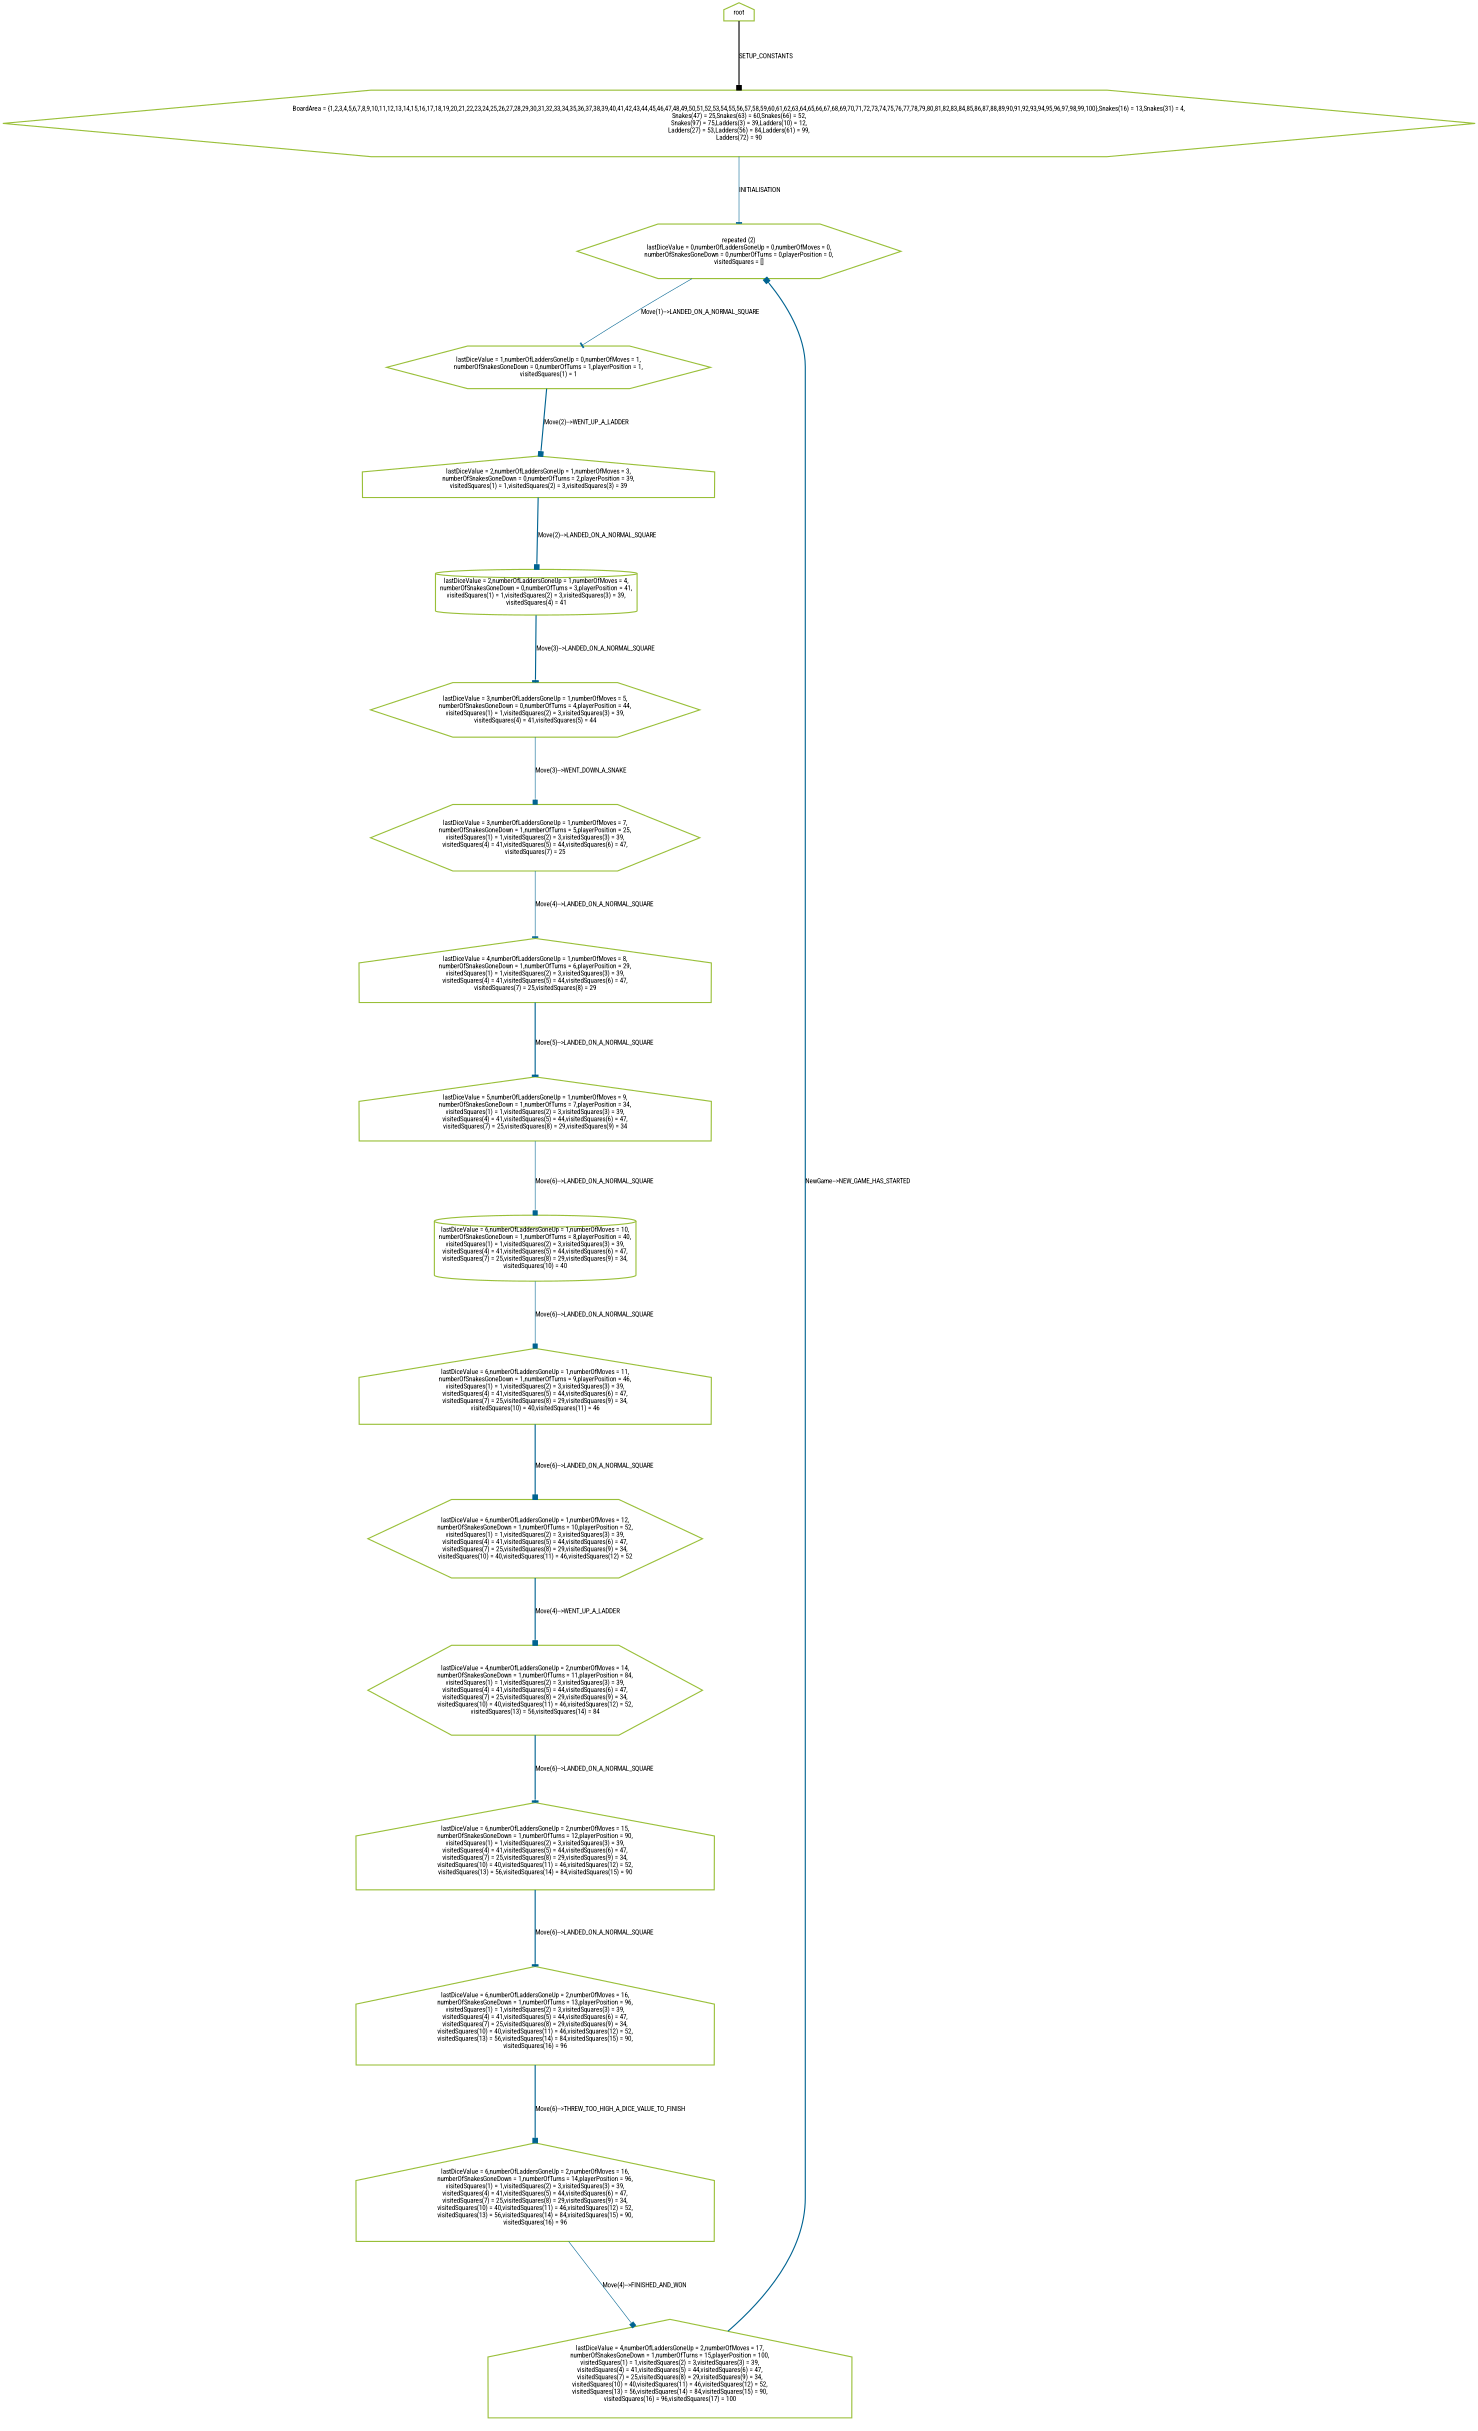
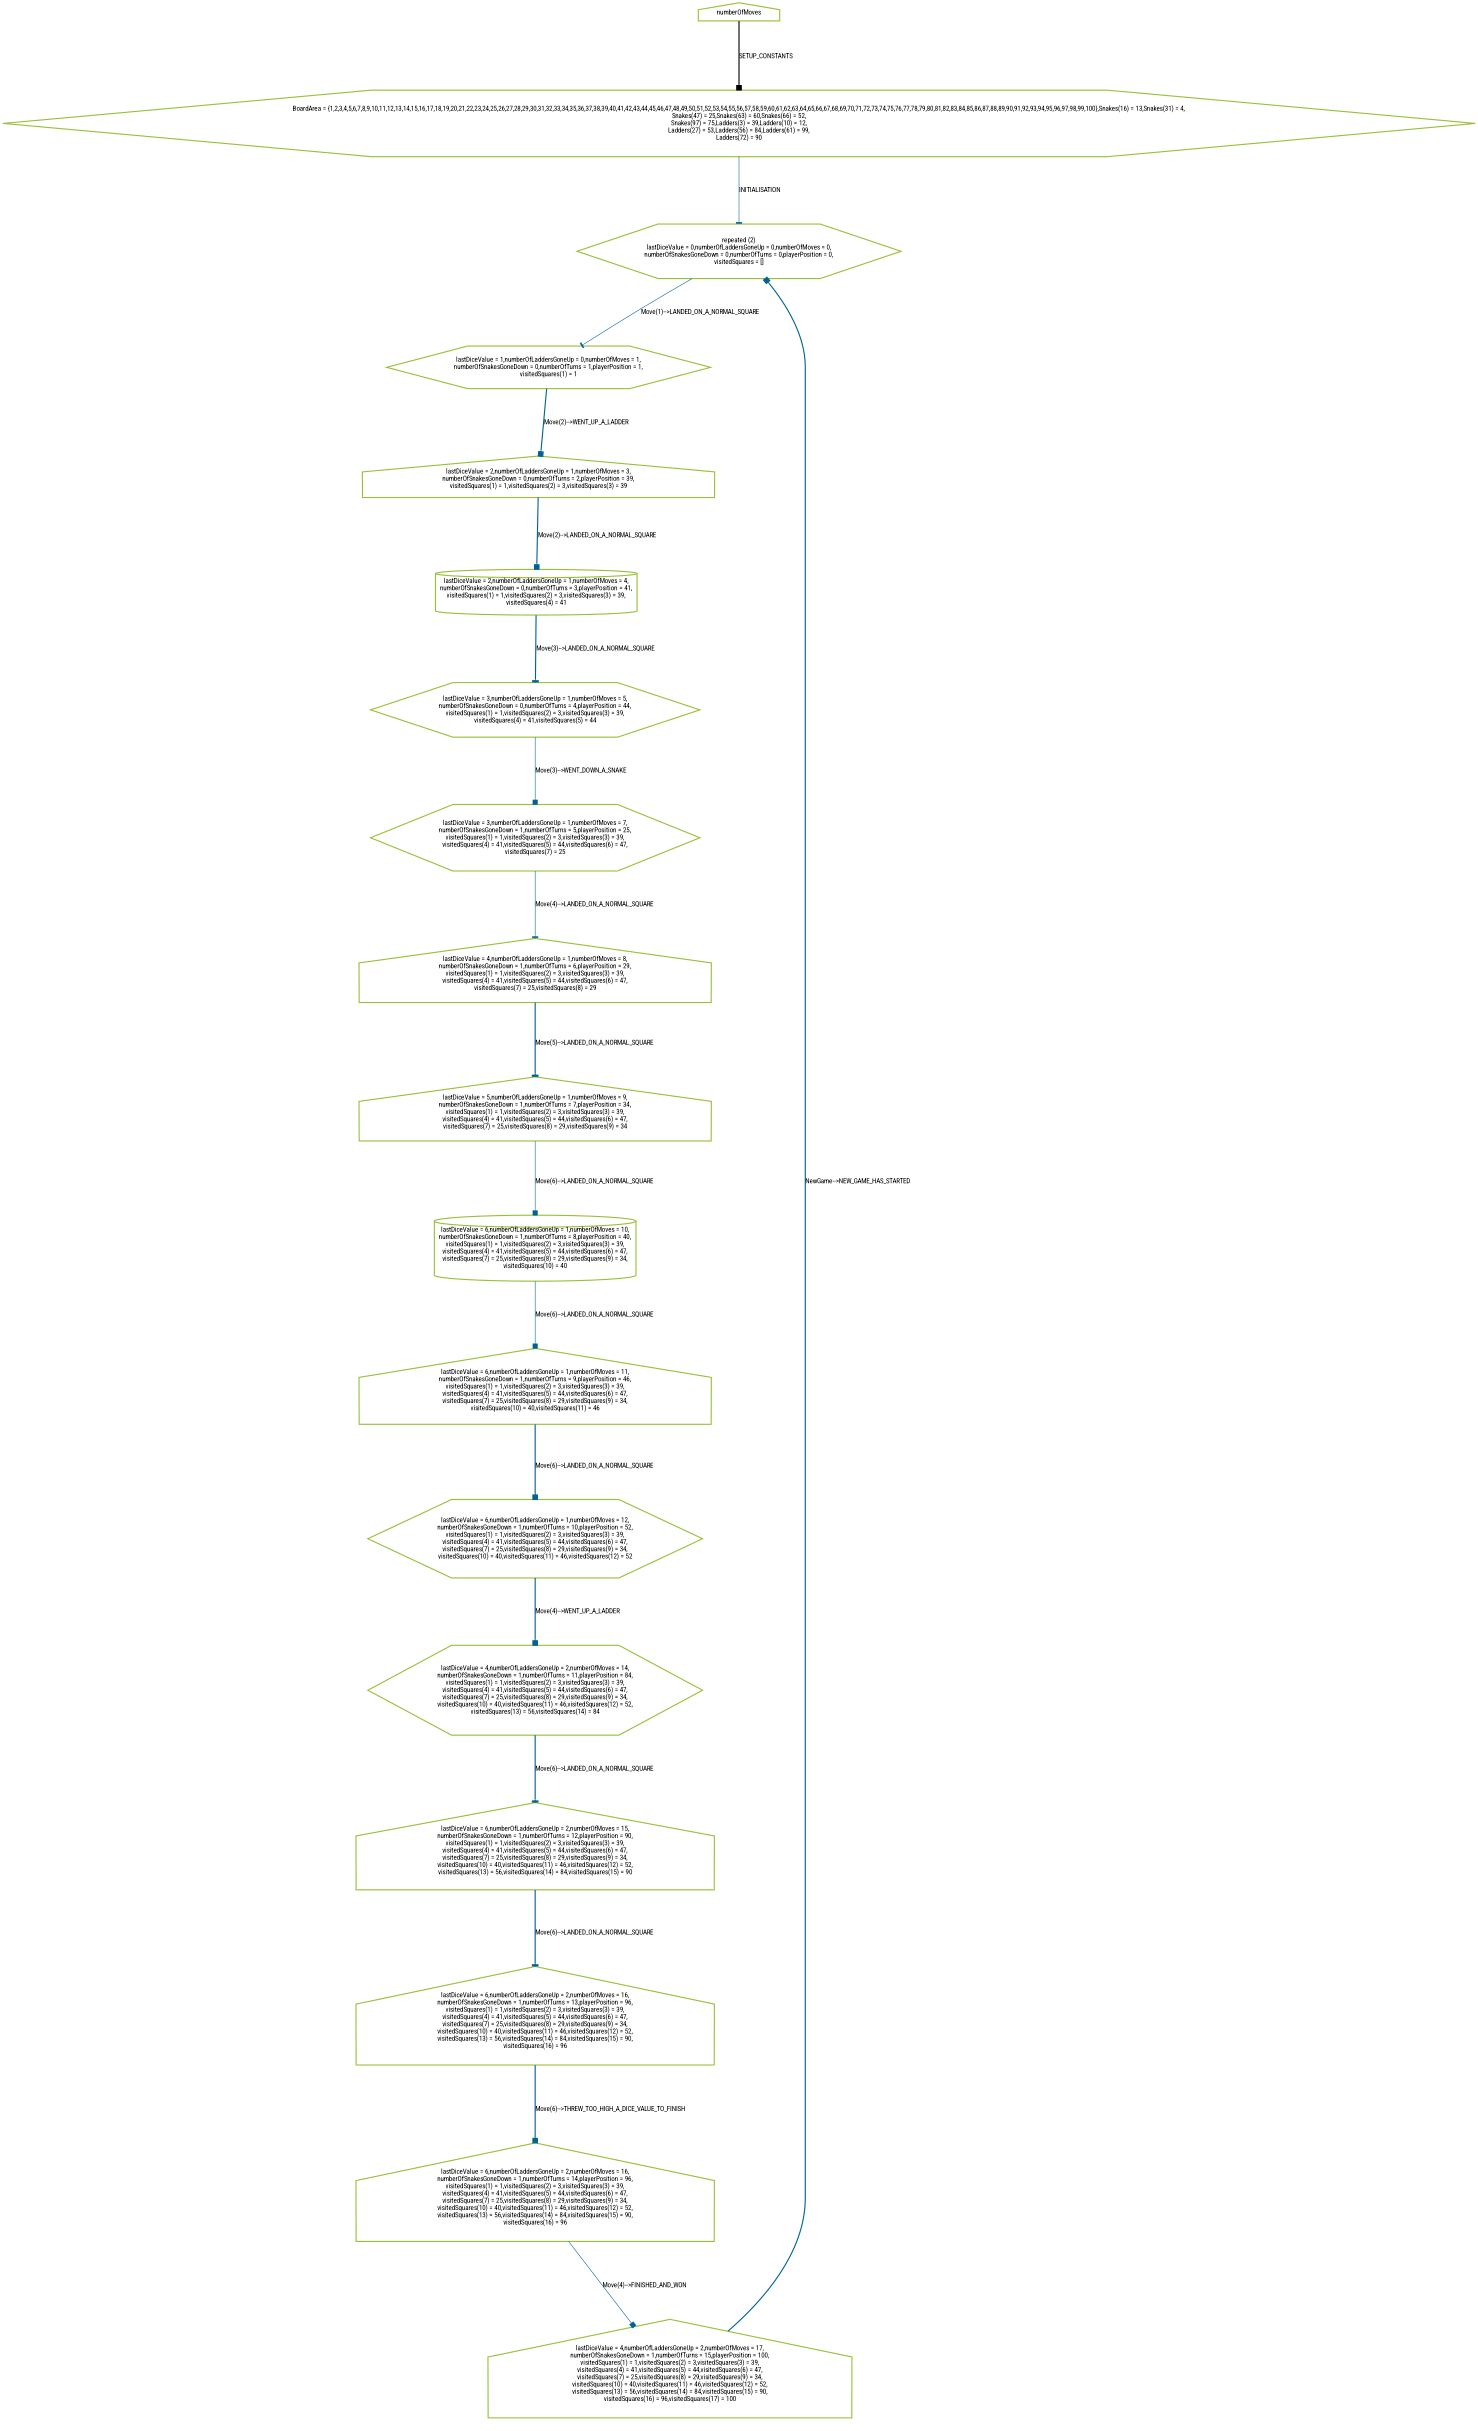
(739, 13) -> (739, 13)
